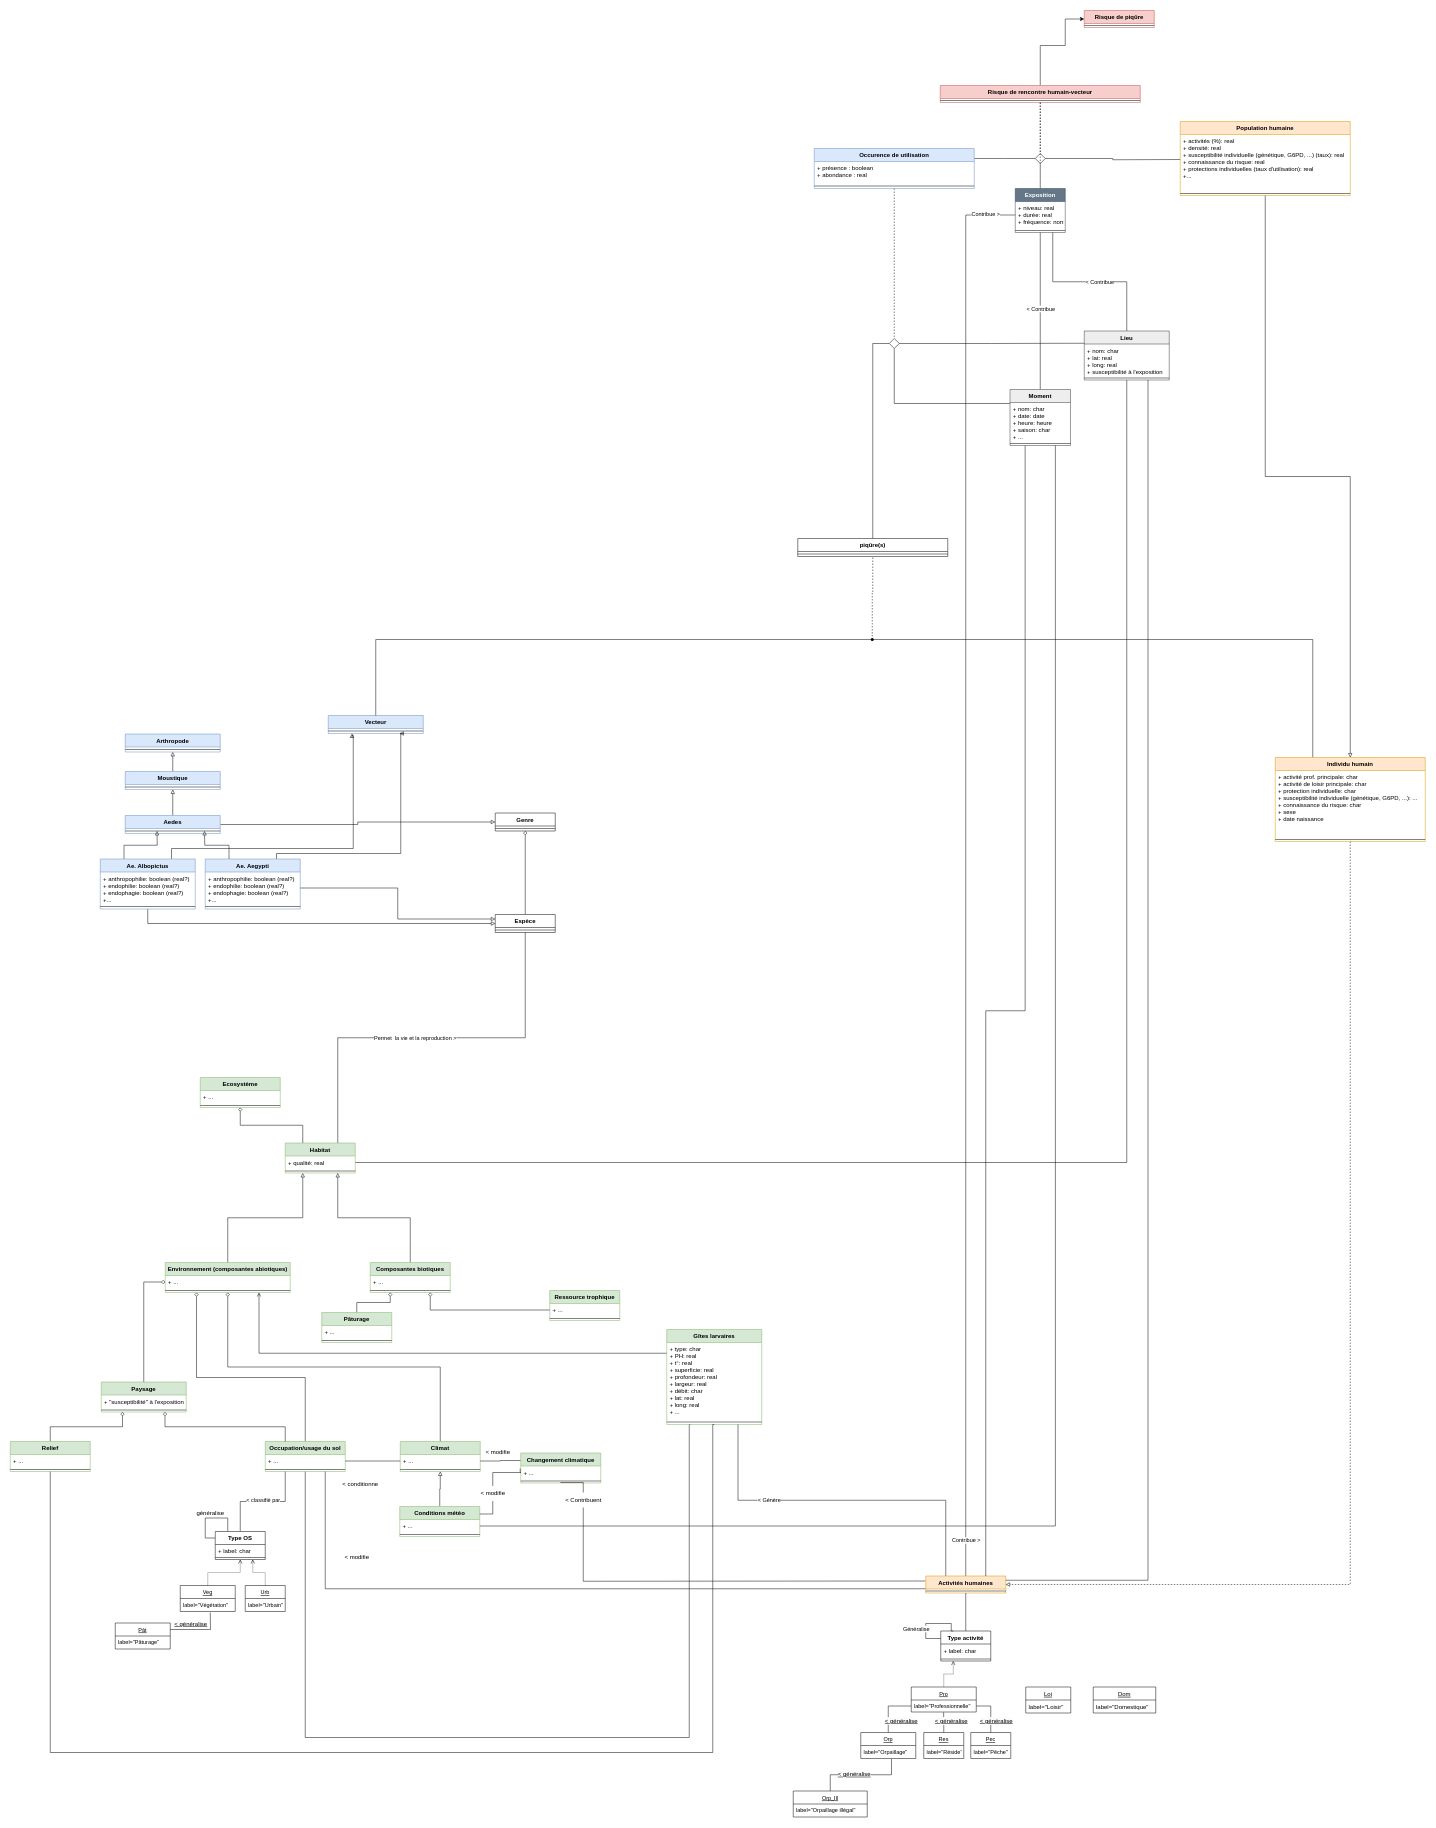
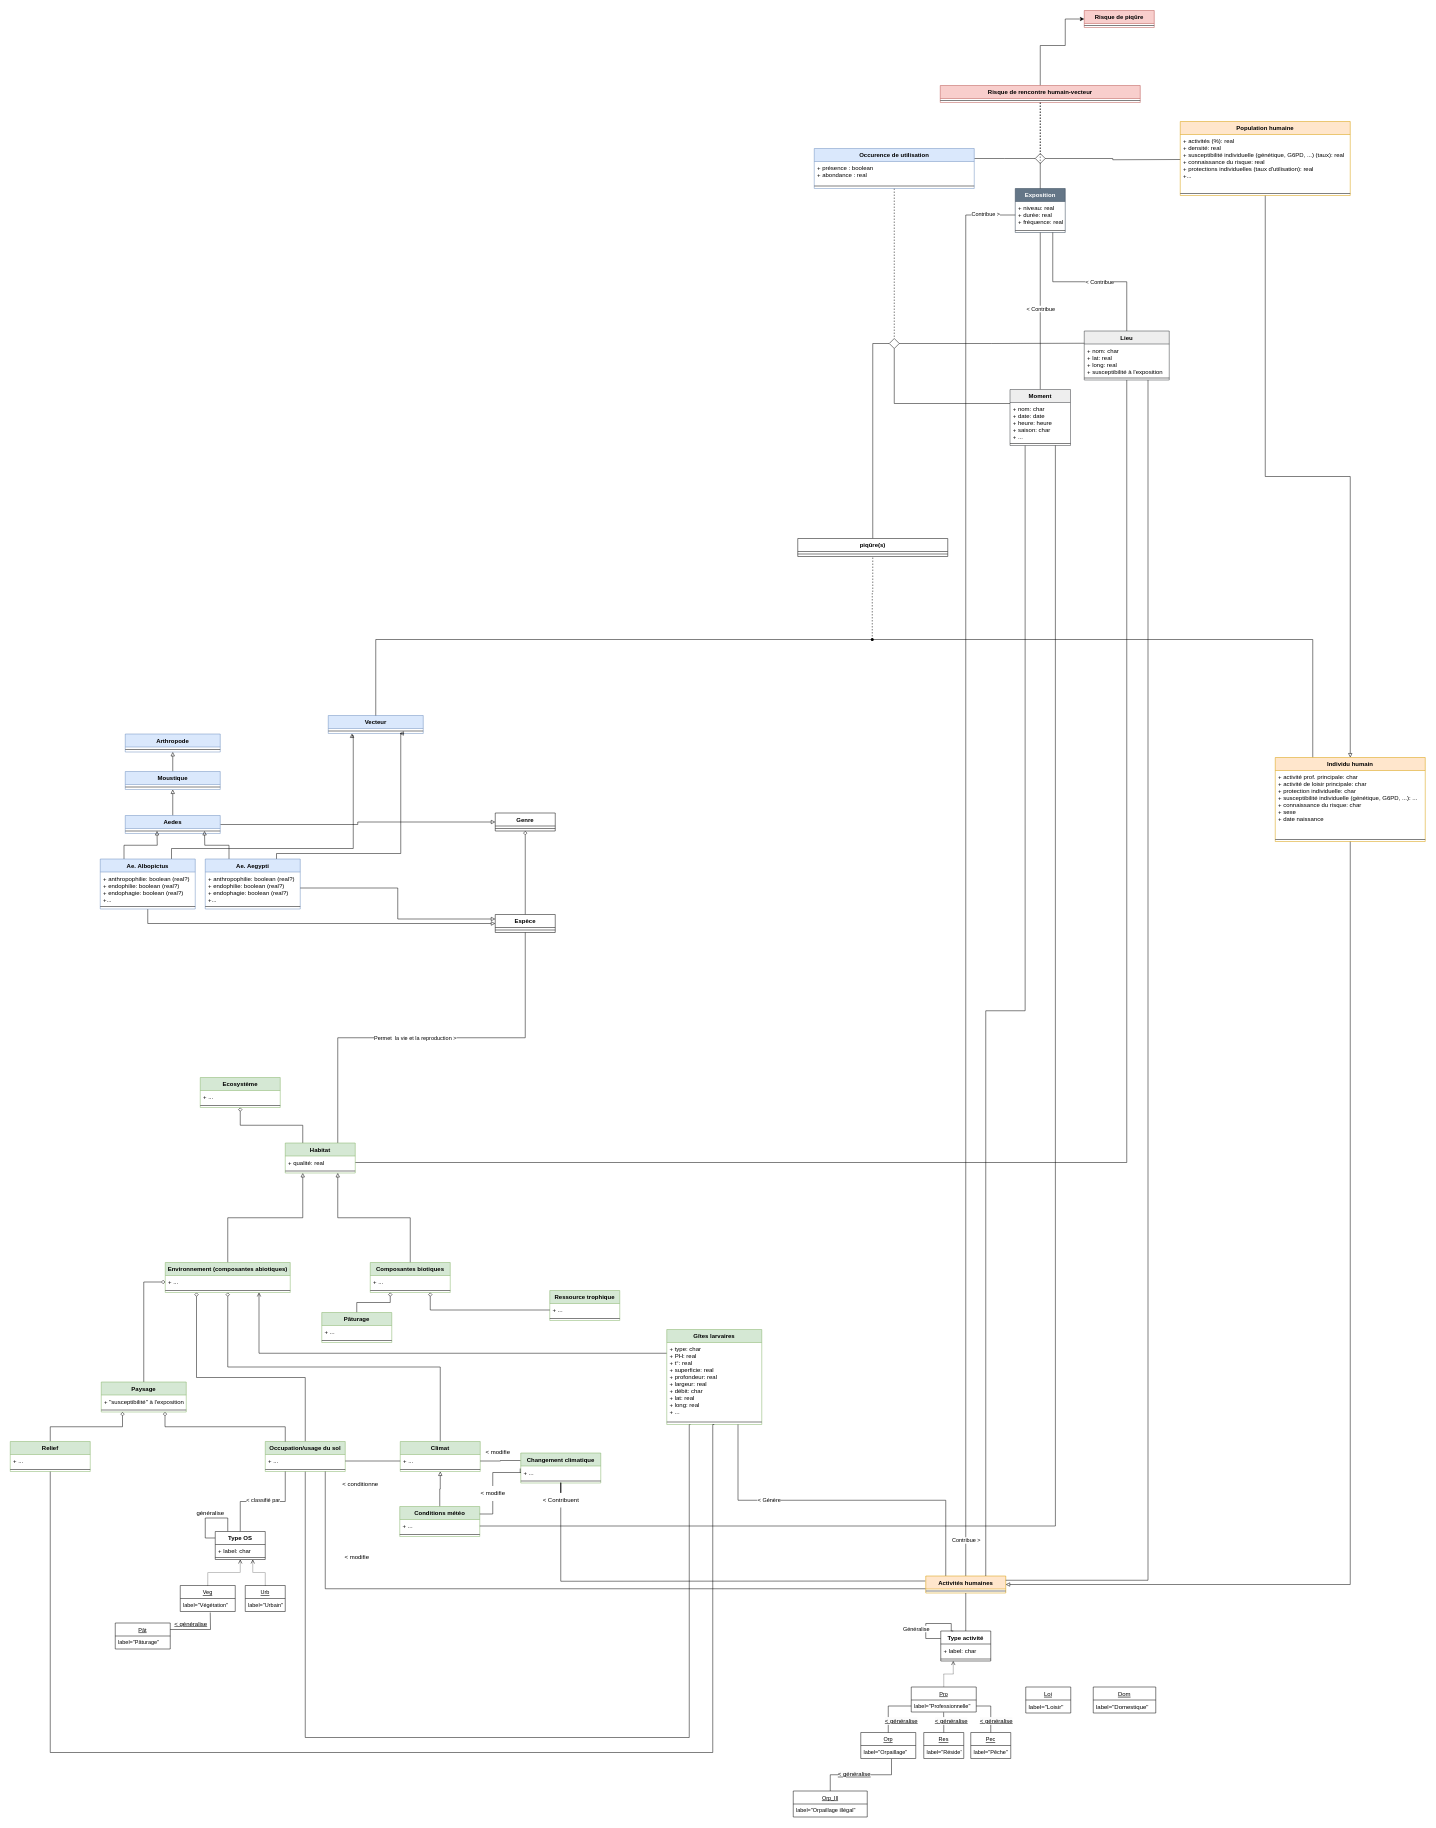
(1038, 208) -> (1038, 208)
(1350, 1383) -> (1350, 1383)
(583, 1500) -> (561, 1500)
